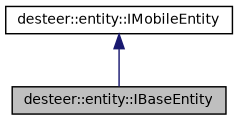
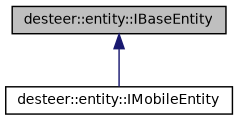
(119, 68) -> (119, 68)
